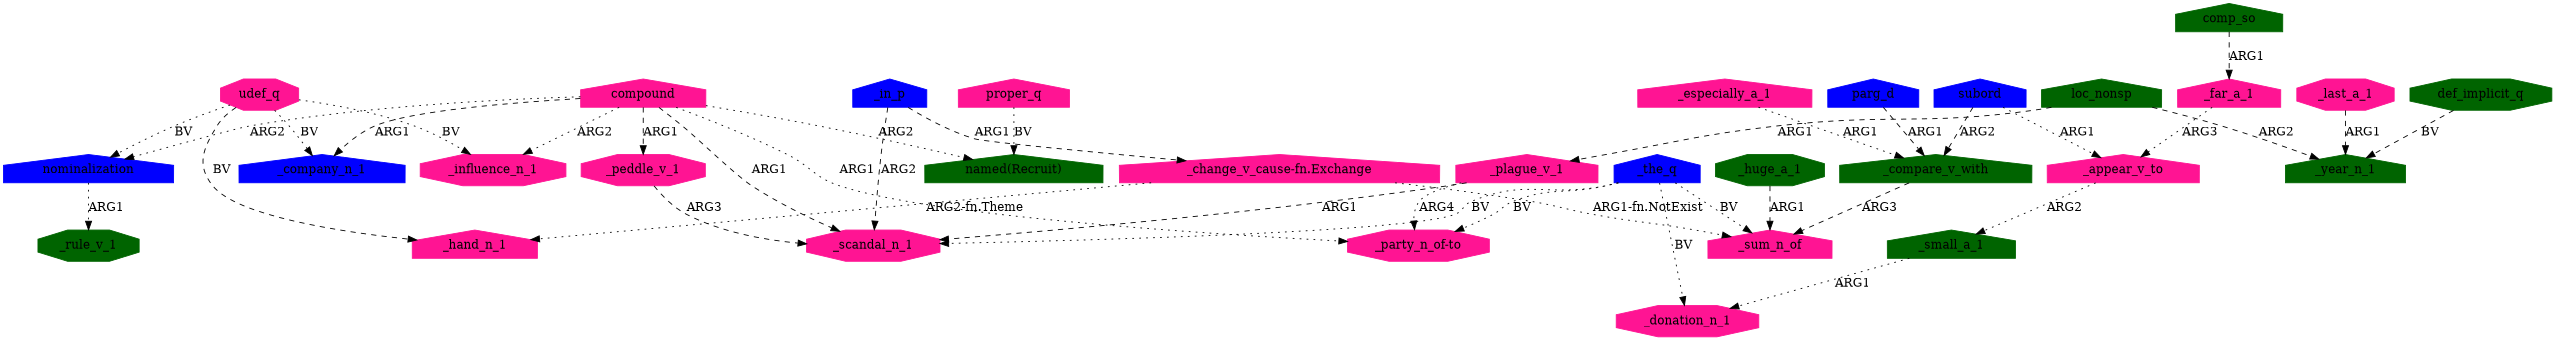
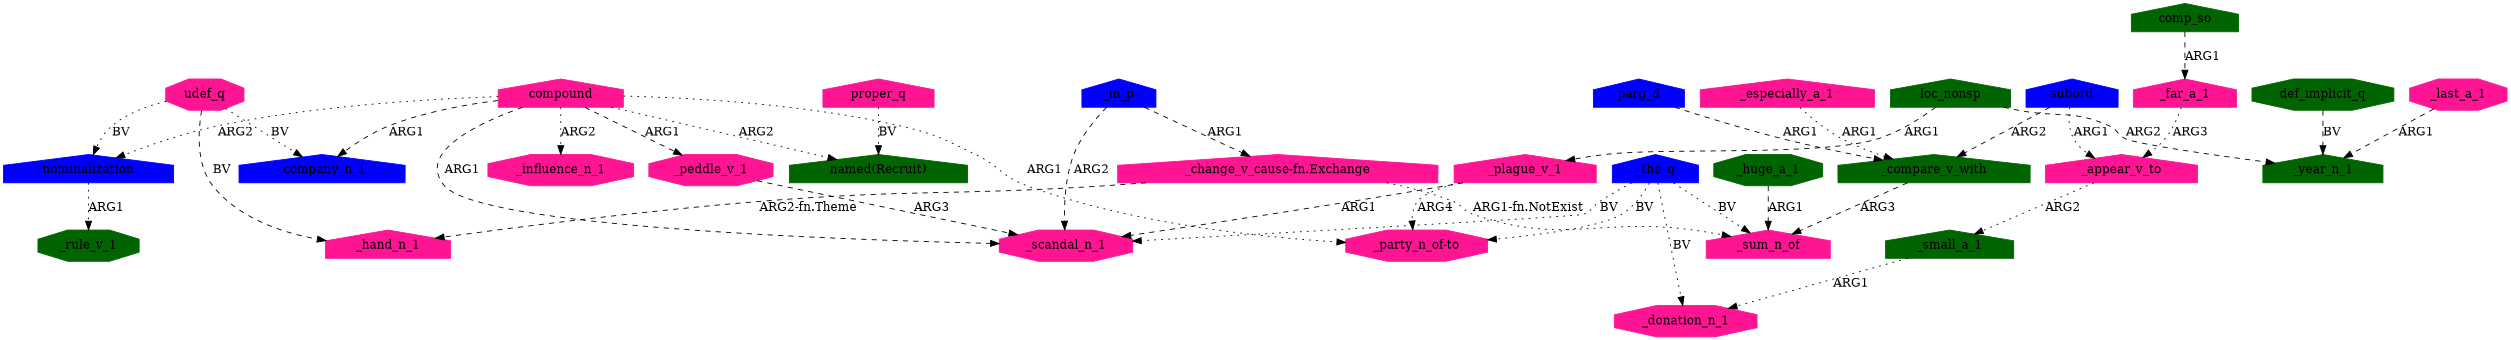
(384, 116) -> none
(845, 211) -> (794, 199)
